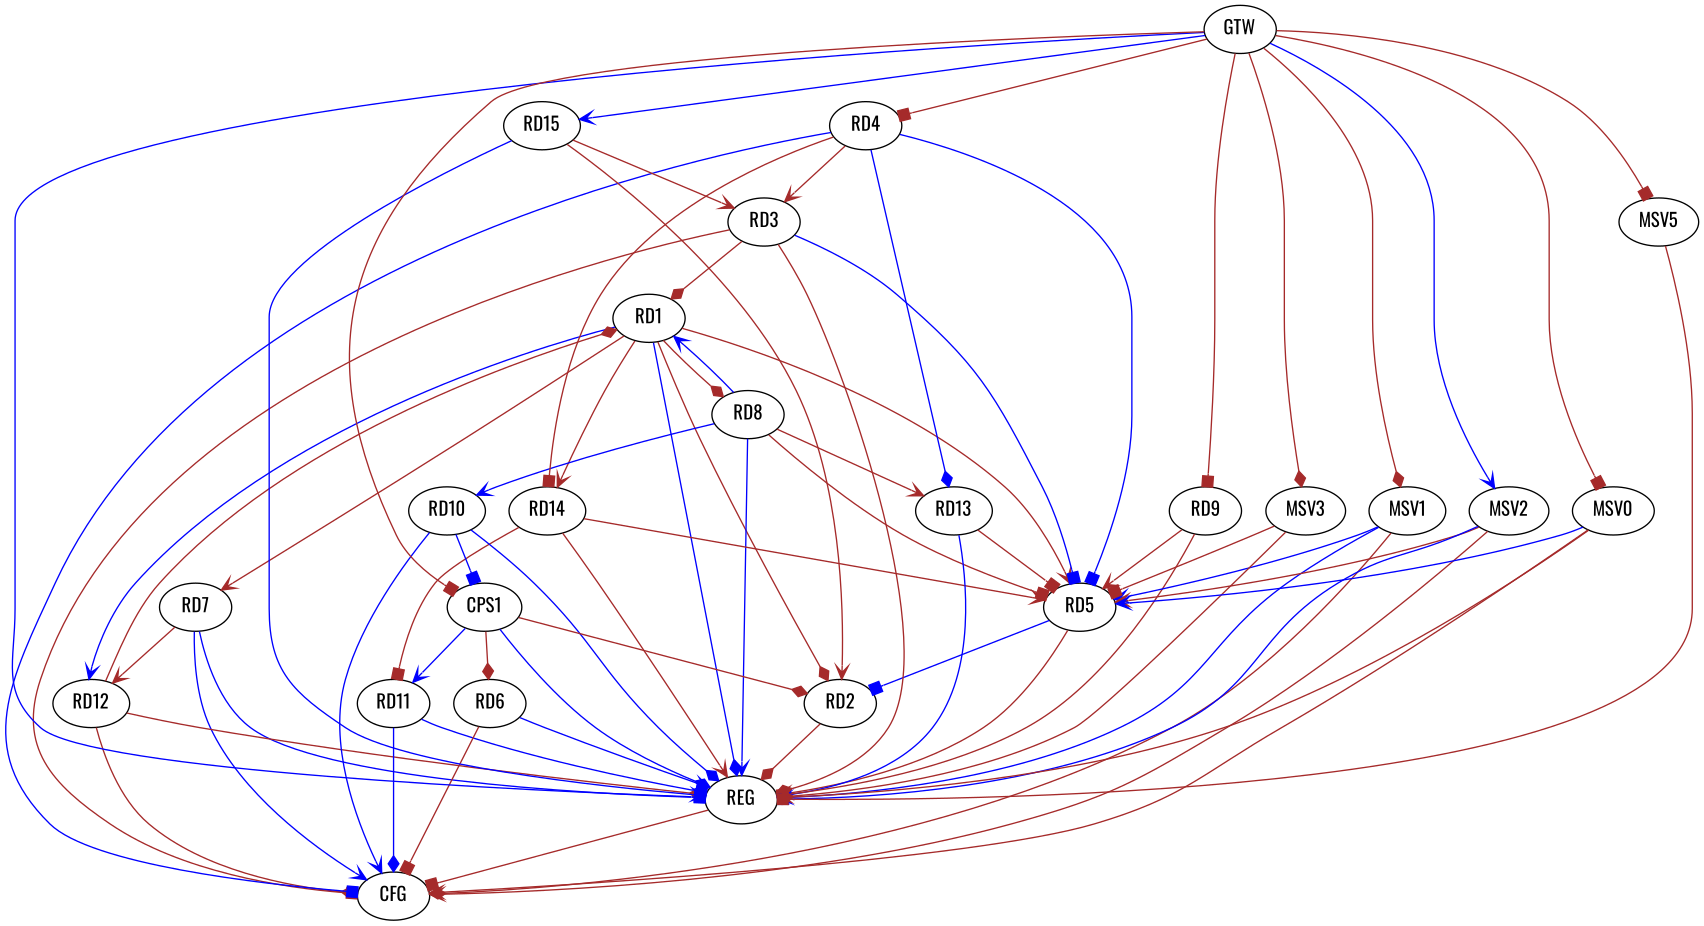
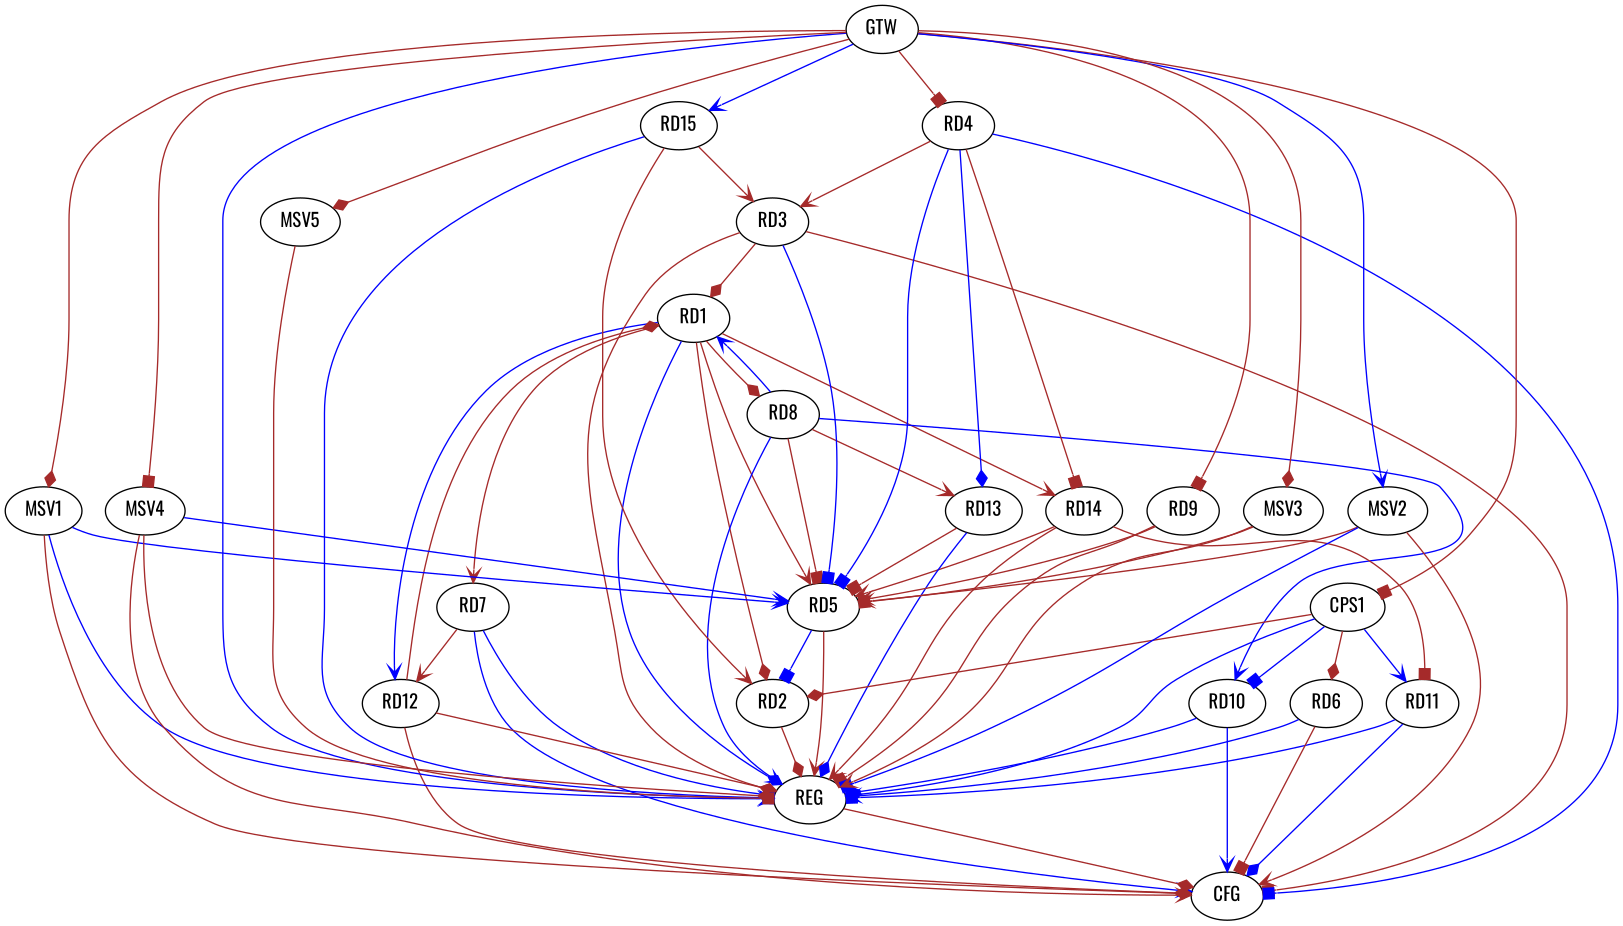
(1482, 63) -> (596, 112)
(1613, 511) -> (145, 511)
(462, 551) -> (1293, 651)
(574, 846) -> (1010, 846)
